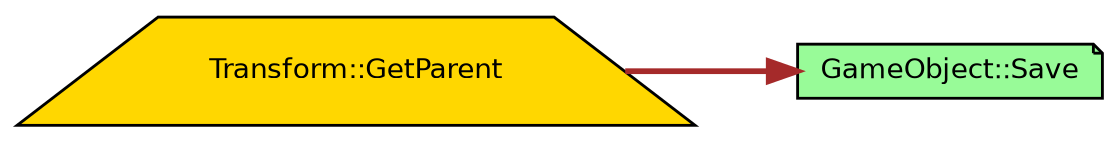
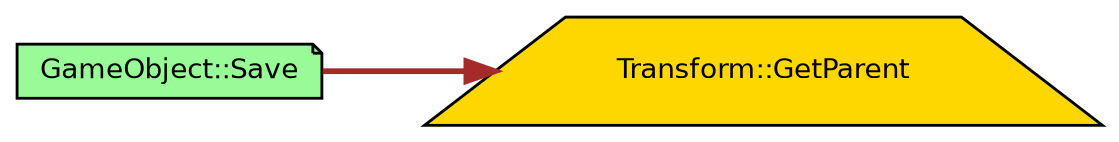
(697, 71) -> (394, 71)
